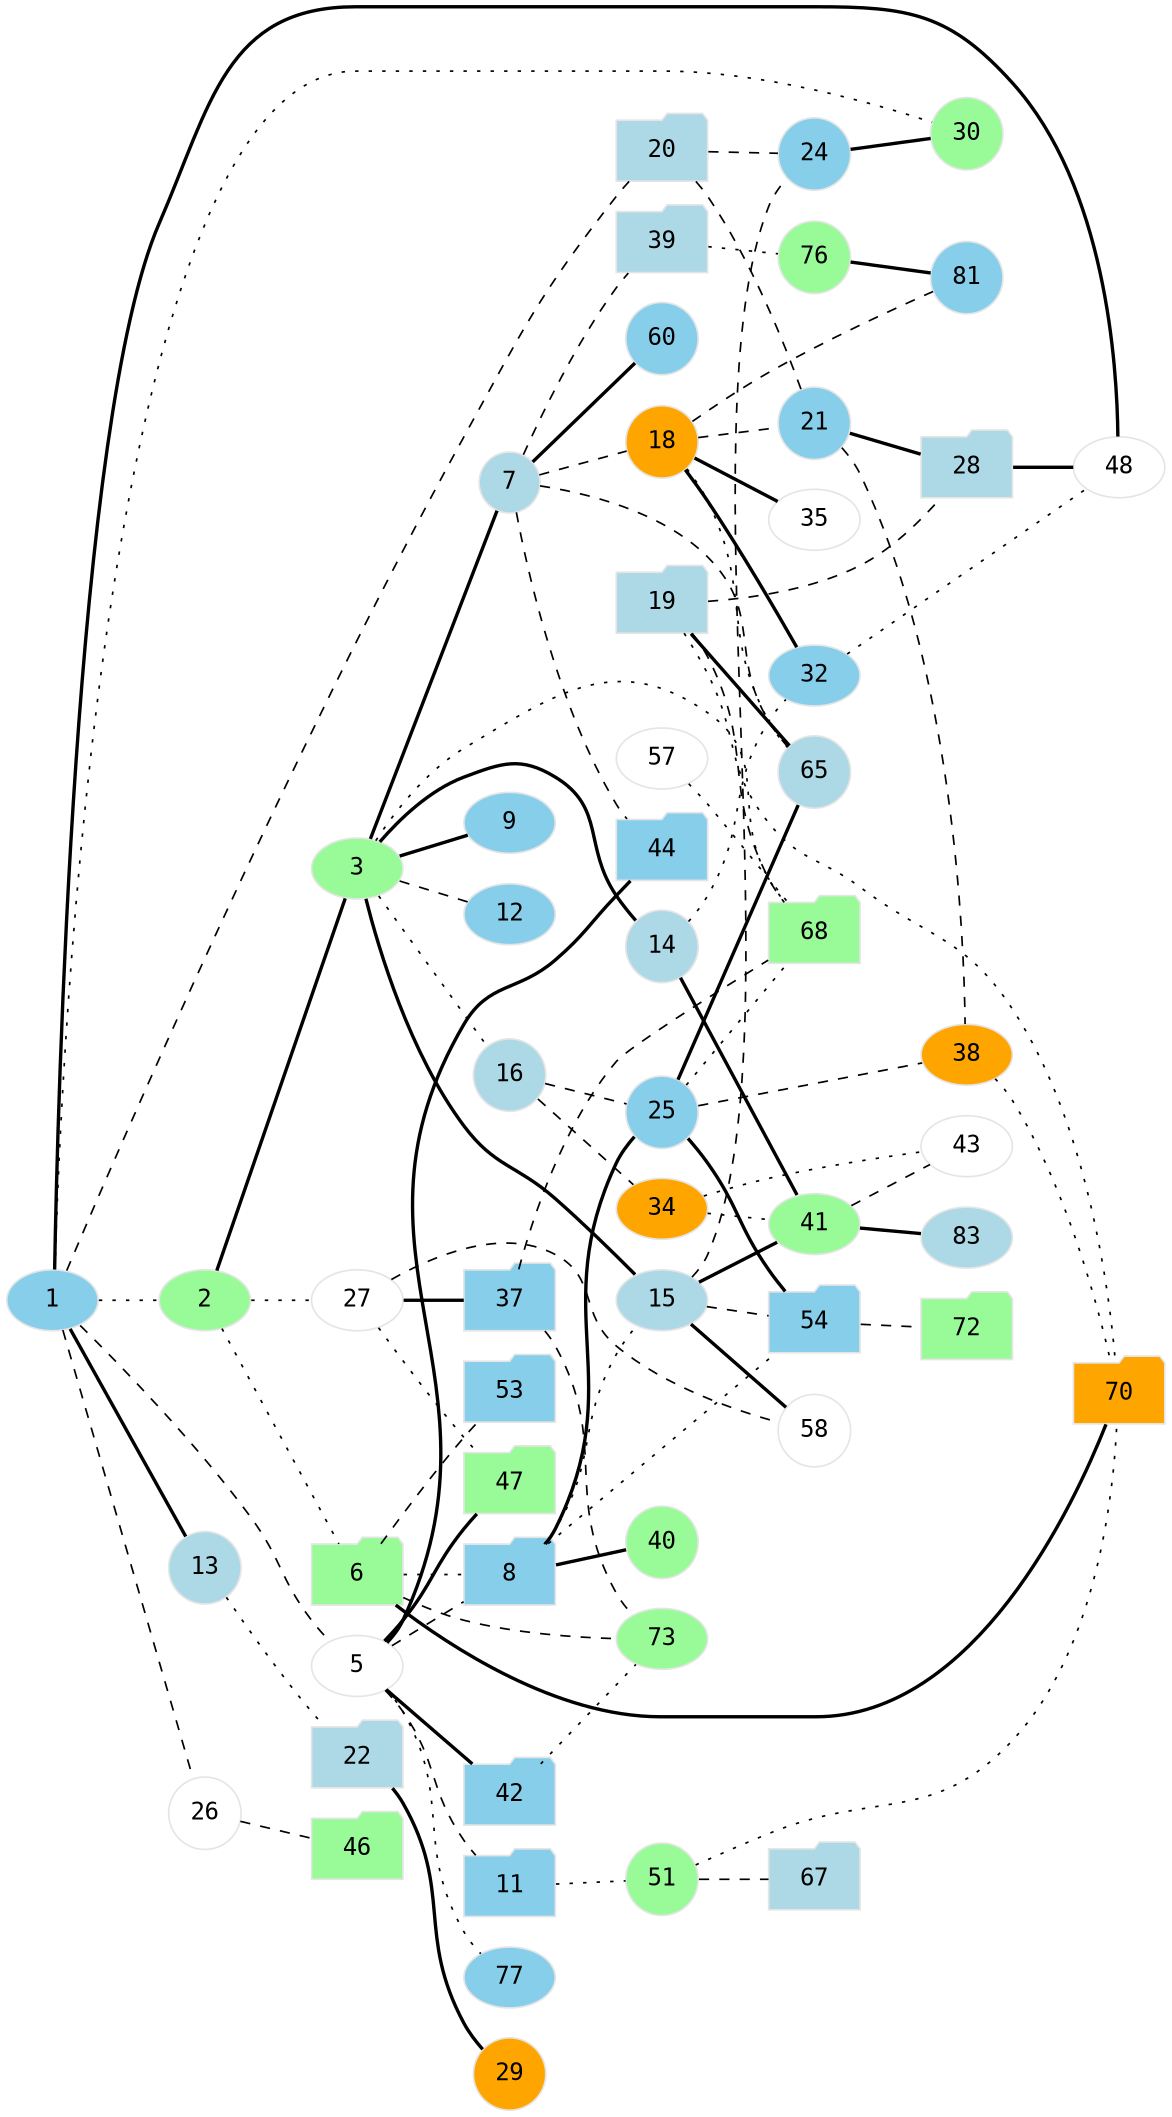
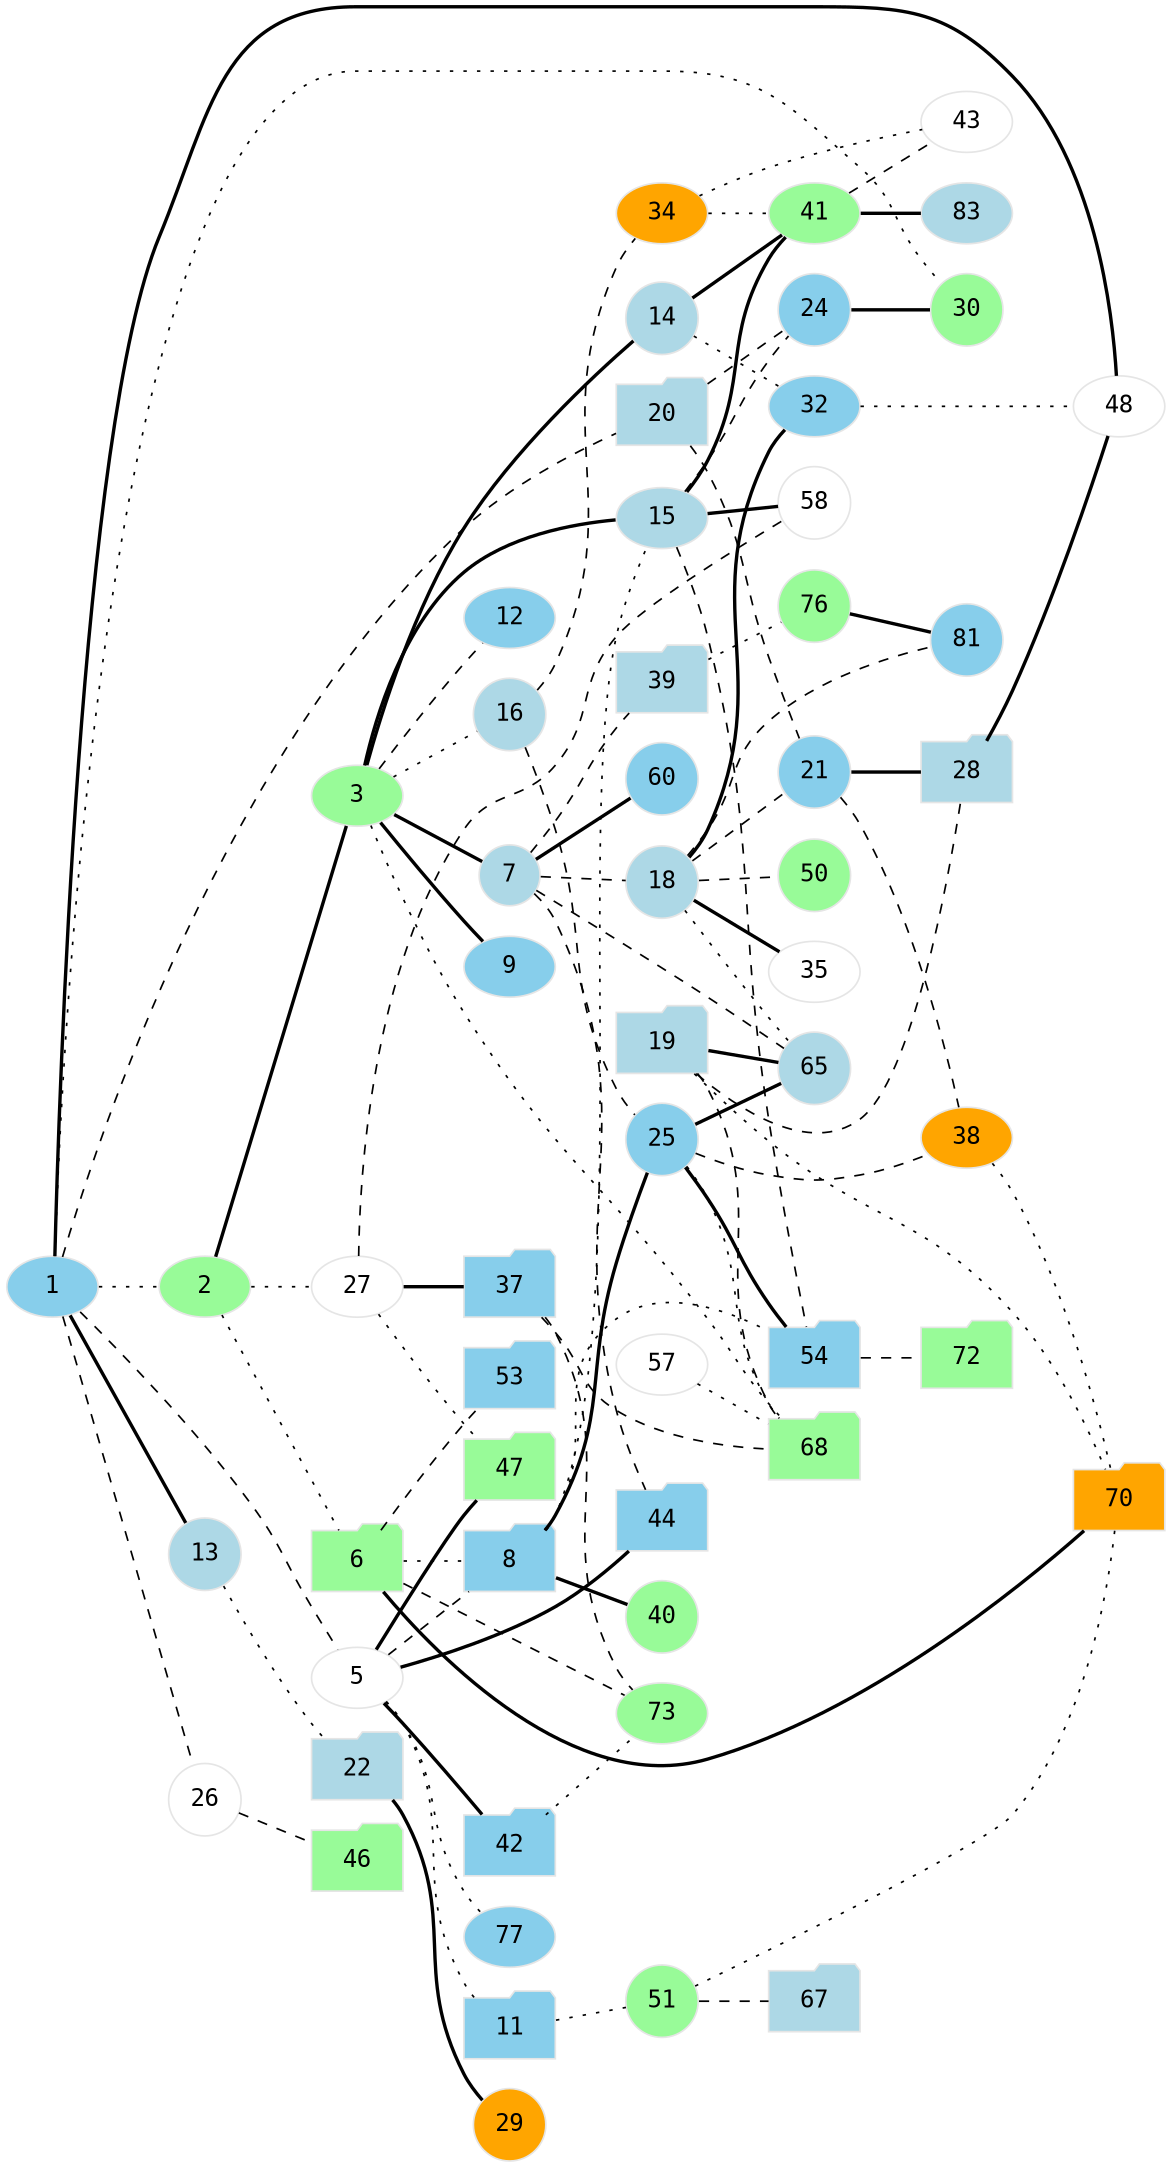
(662, 442) -> (662, 882)
none -> (814, 875)
(442, 1799) -> (434, 1856)
